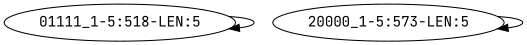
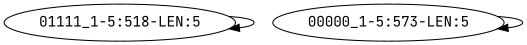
(388, 23) -> (388, 23)
